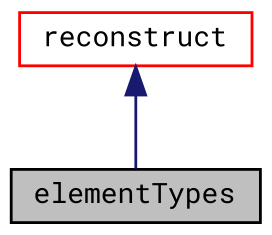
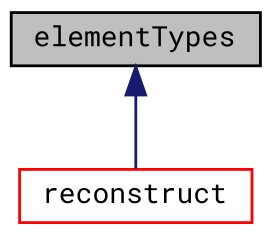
(136, 132) -> (136, 132)
